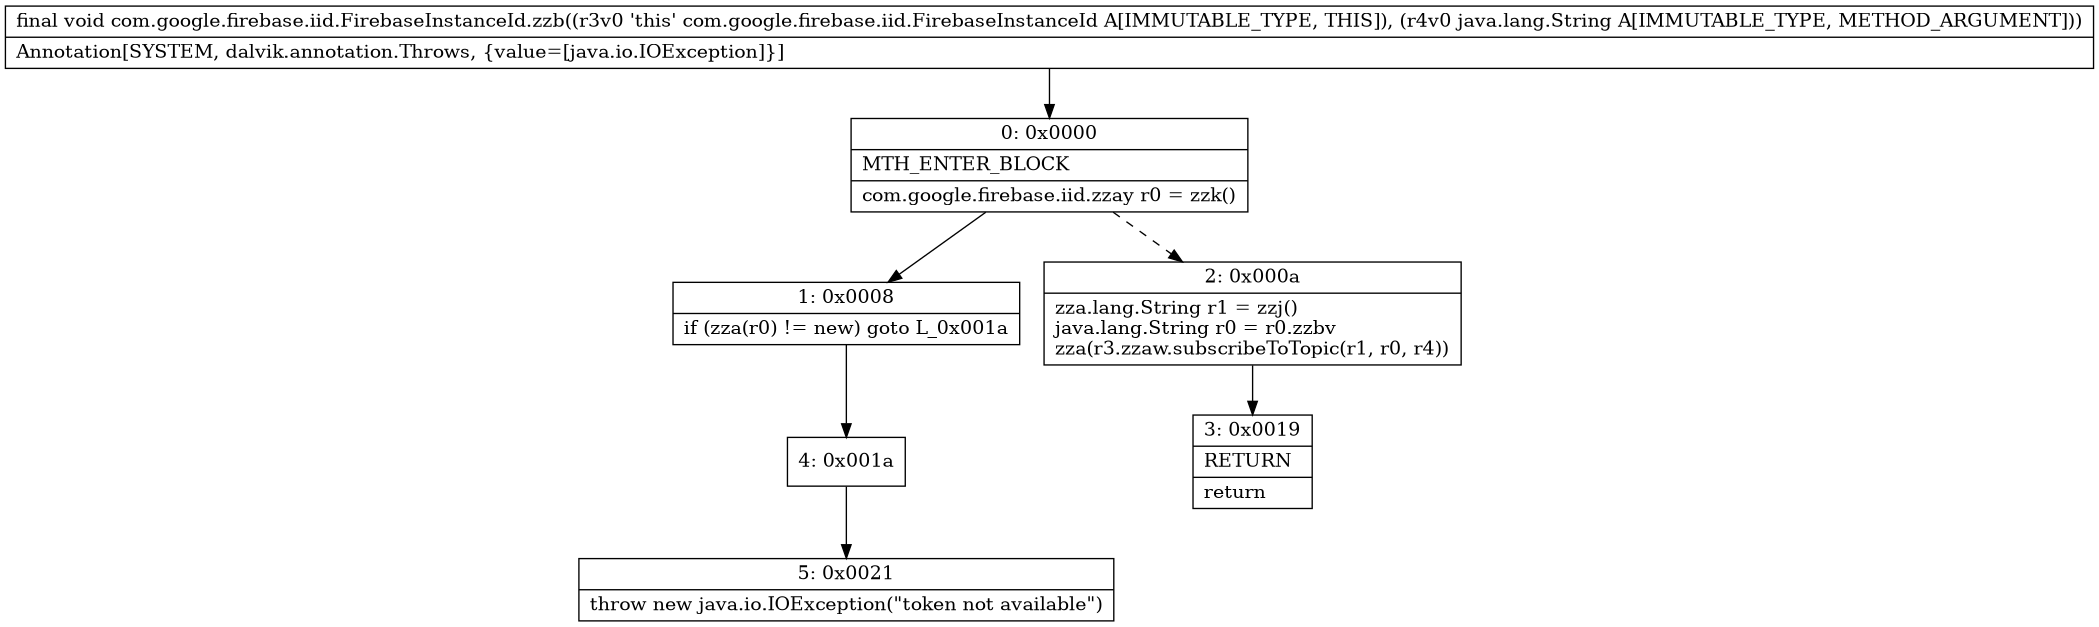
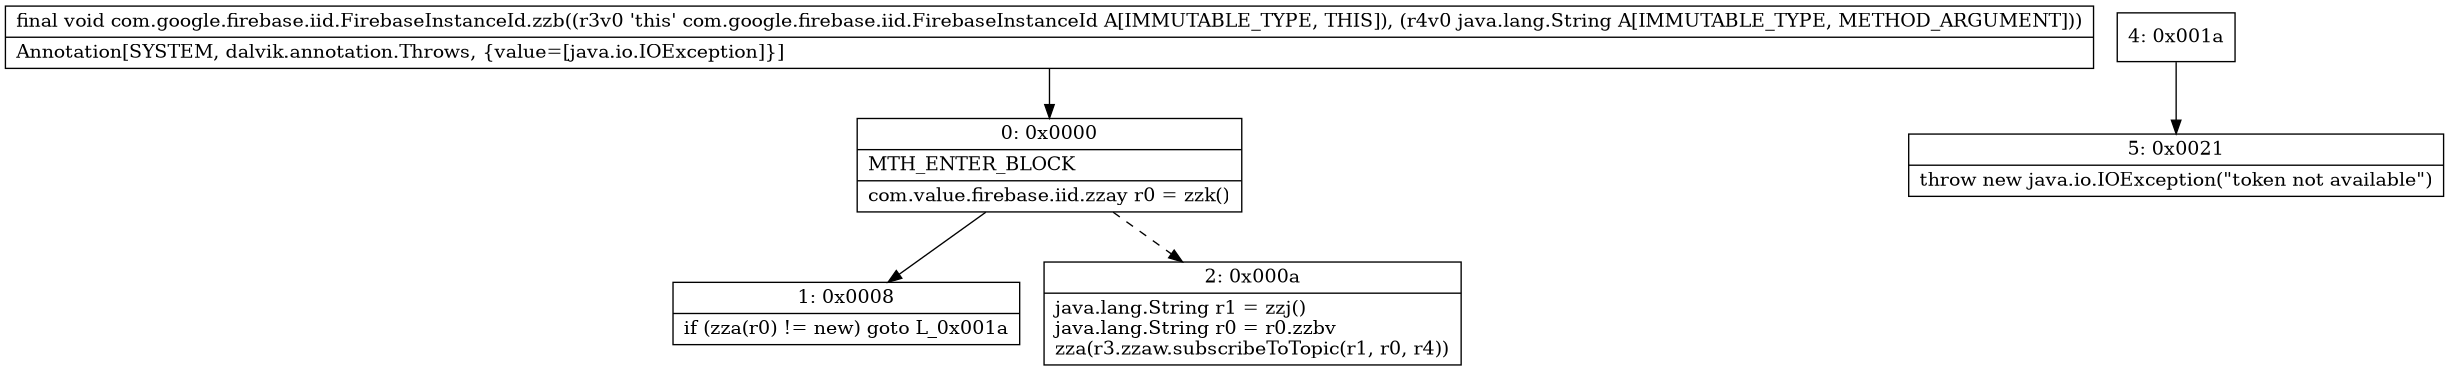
(1049, 196) -> (1049, 196)
(1177, 308) -> (1181, 308)
(846, 384) -> none
(1253, 462) -> none
